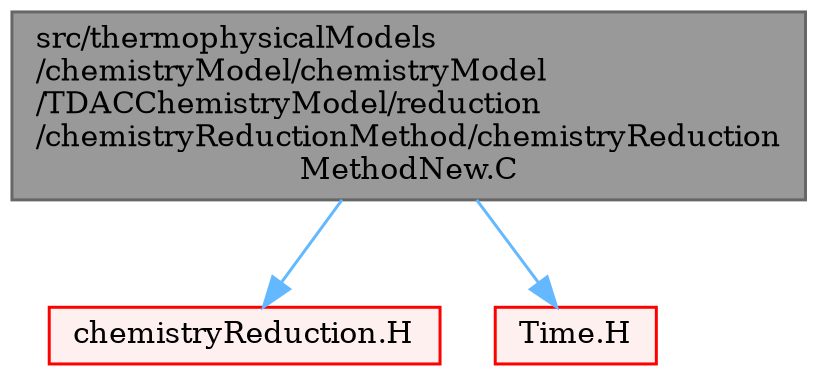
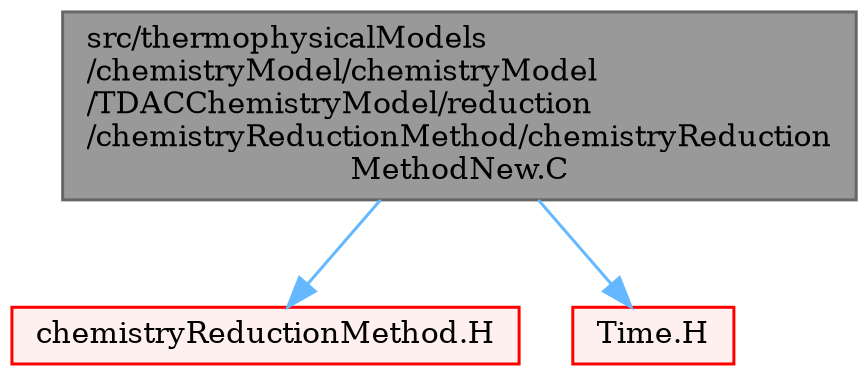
(245, 336) -> (266, 336)
